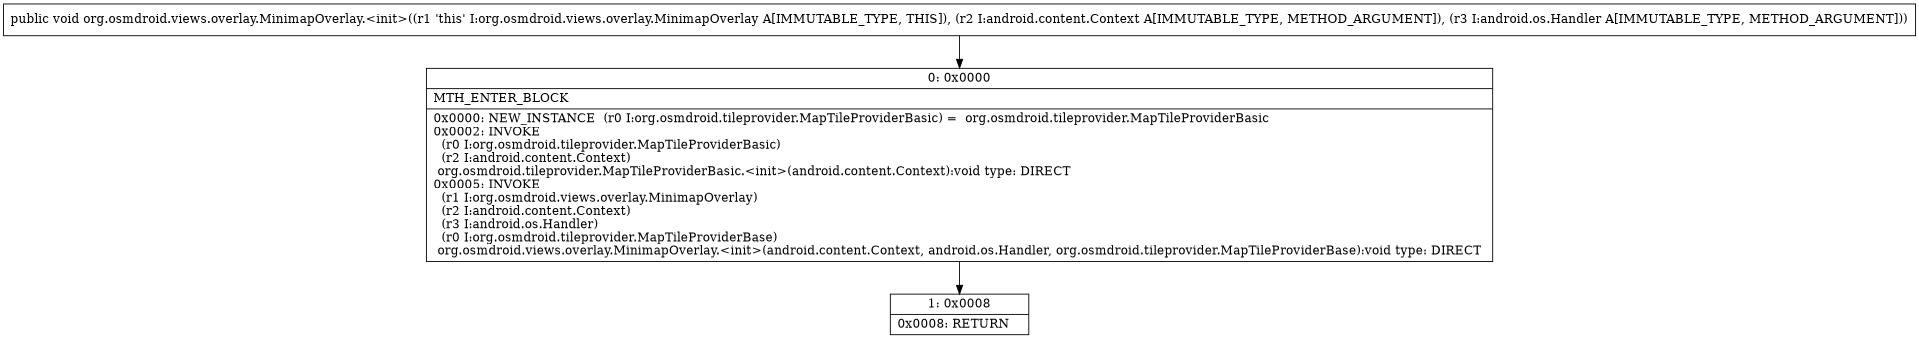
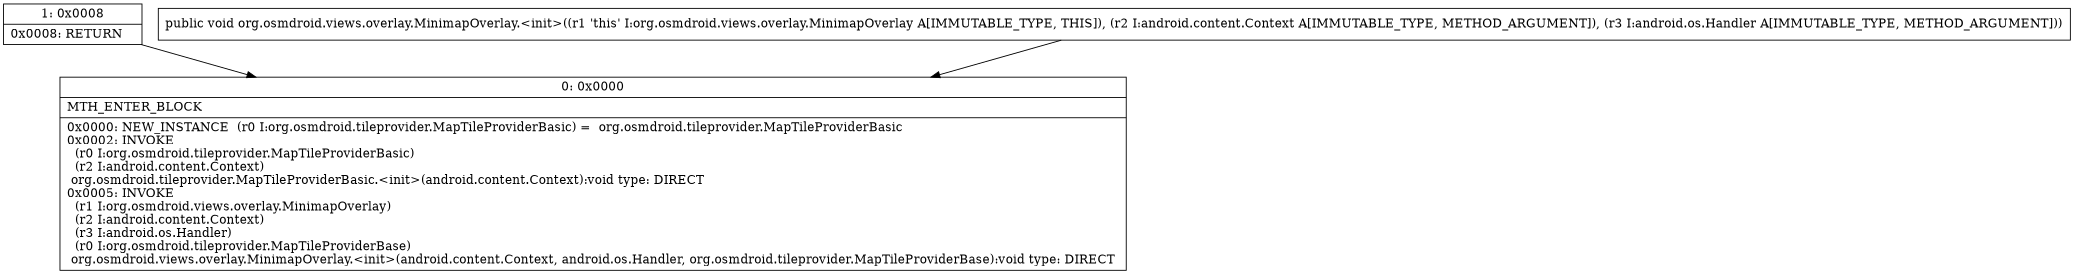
(960, 274) -> (194, 60)
